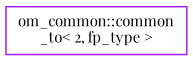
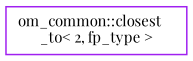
(96, 31) -> (96, 31)
